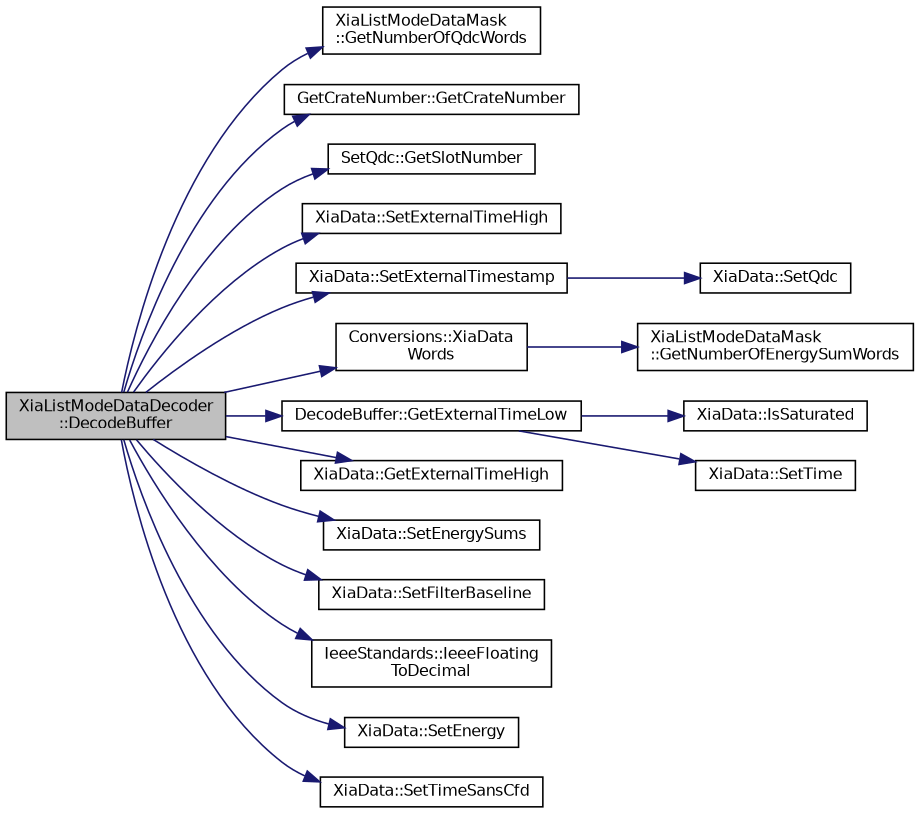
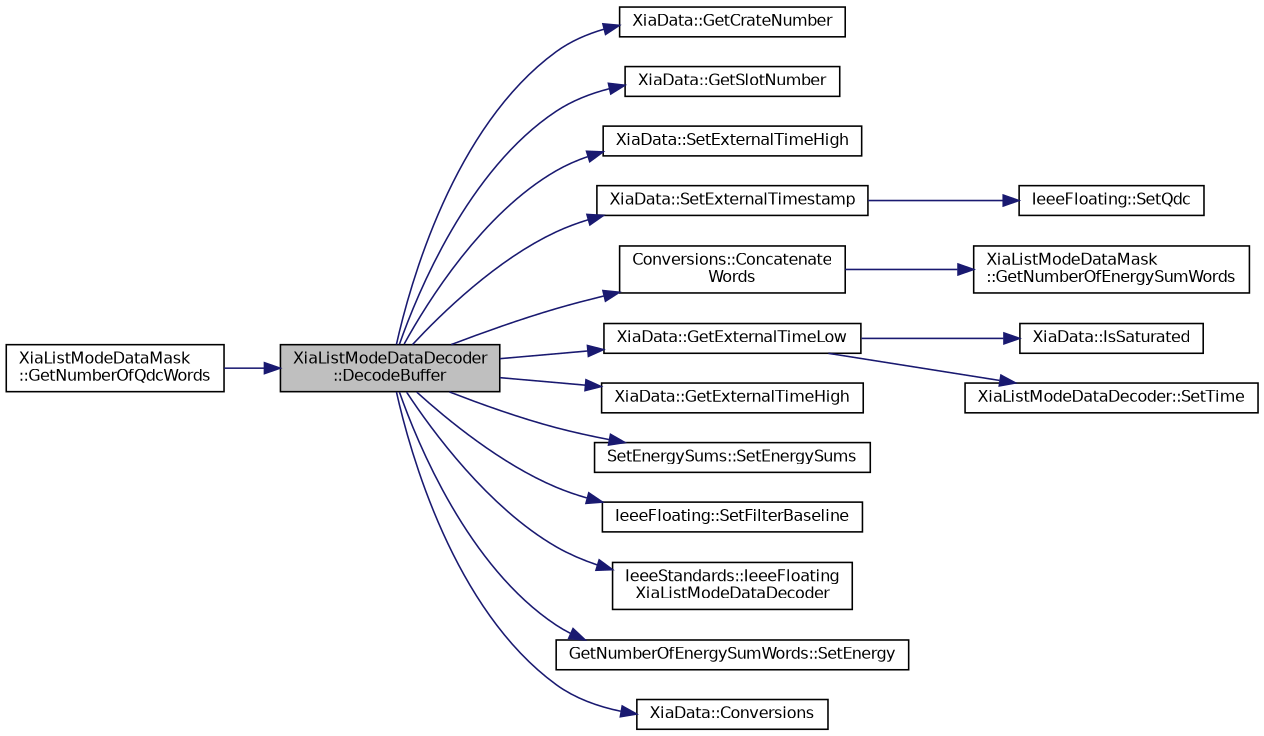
(432, 99) -> (732, 22)
(432, 159) -> (732, 81)
(183, 204) -> (244, 368)
(776, 278) -> (1112, 201)
(432, 347) -> (732, 269)
(432, 416) -> (732, 338)
(776, 475) -> (1112, 398)
(432, 535) -> (732, 457)
(432, 595) -> (732, 517)
(432, 663) -> (732, 586)
(432, 732) -> (732, 655)
(432, 792) -> (732, 714)
